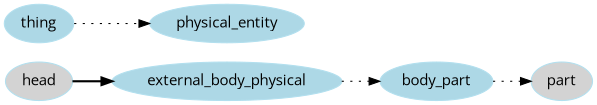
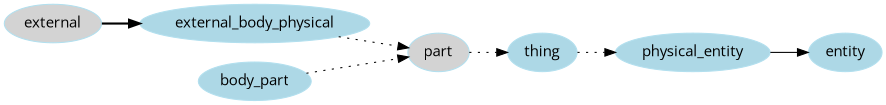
none -> (483, 52)
none -> (845, 52)
(39, 81) -> (53, 24)
(355, 81) -> (368, 41)
